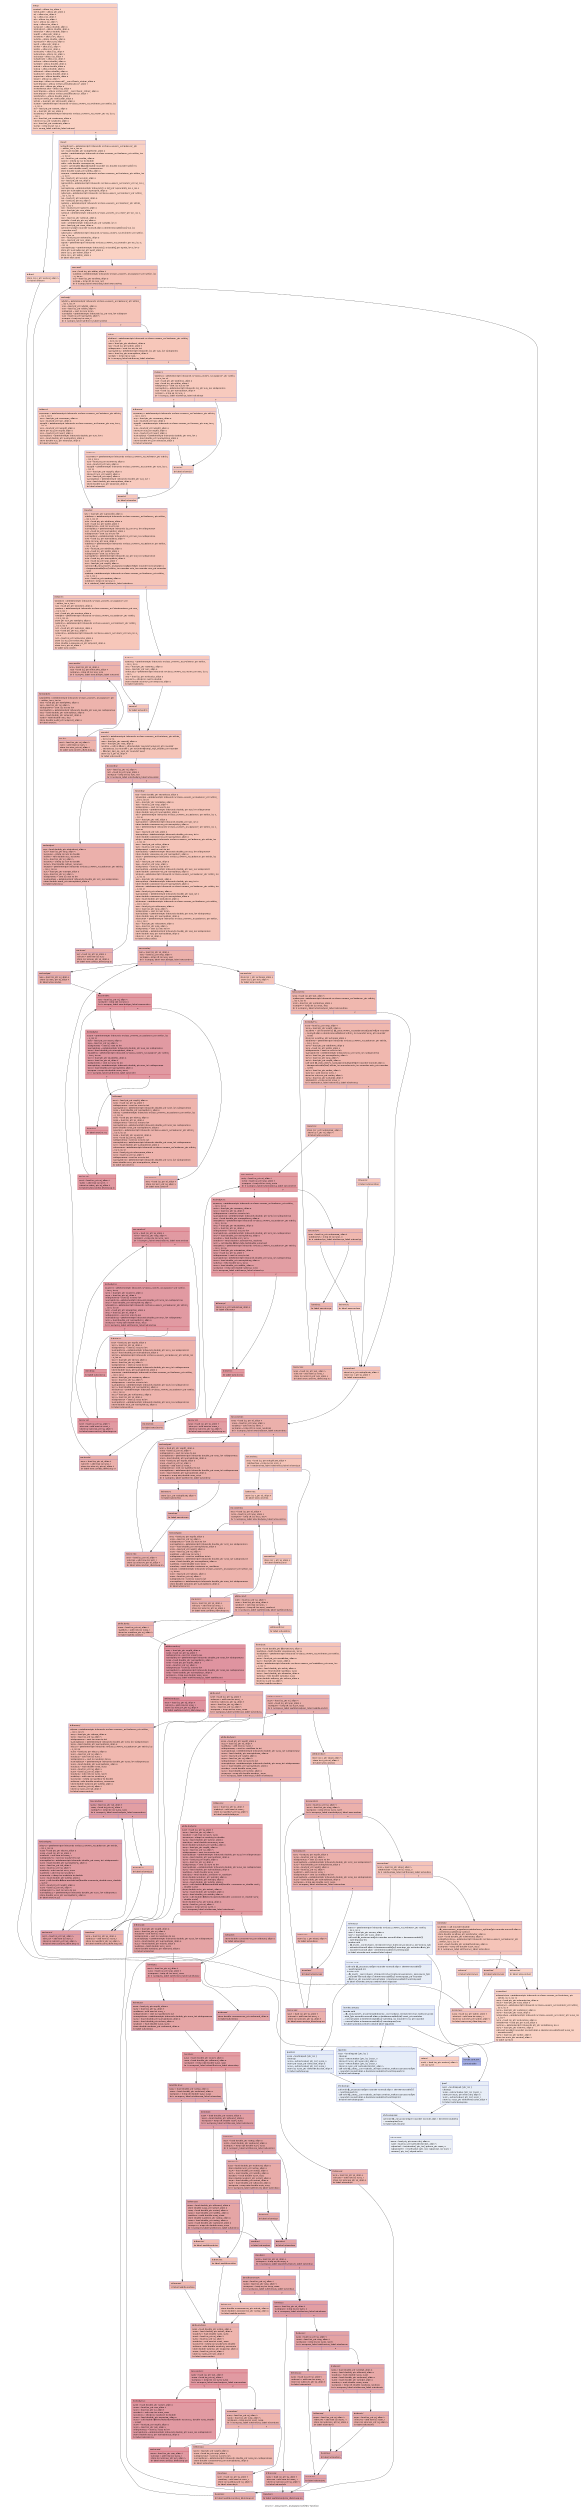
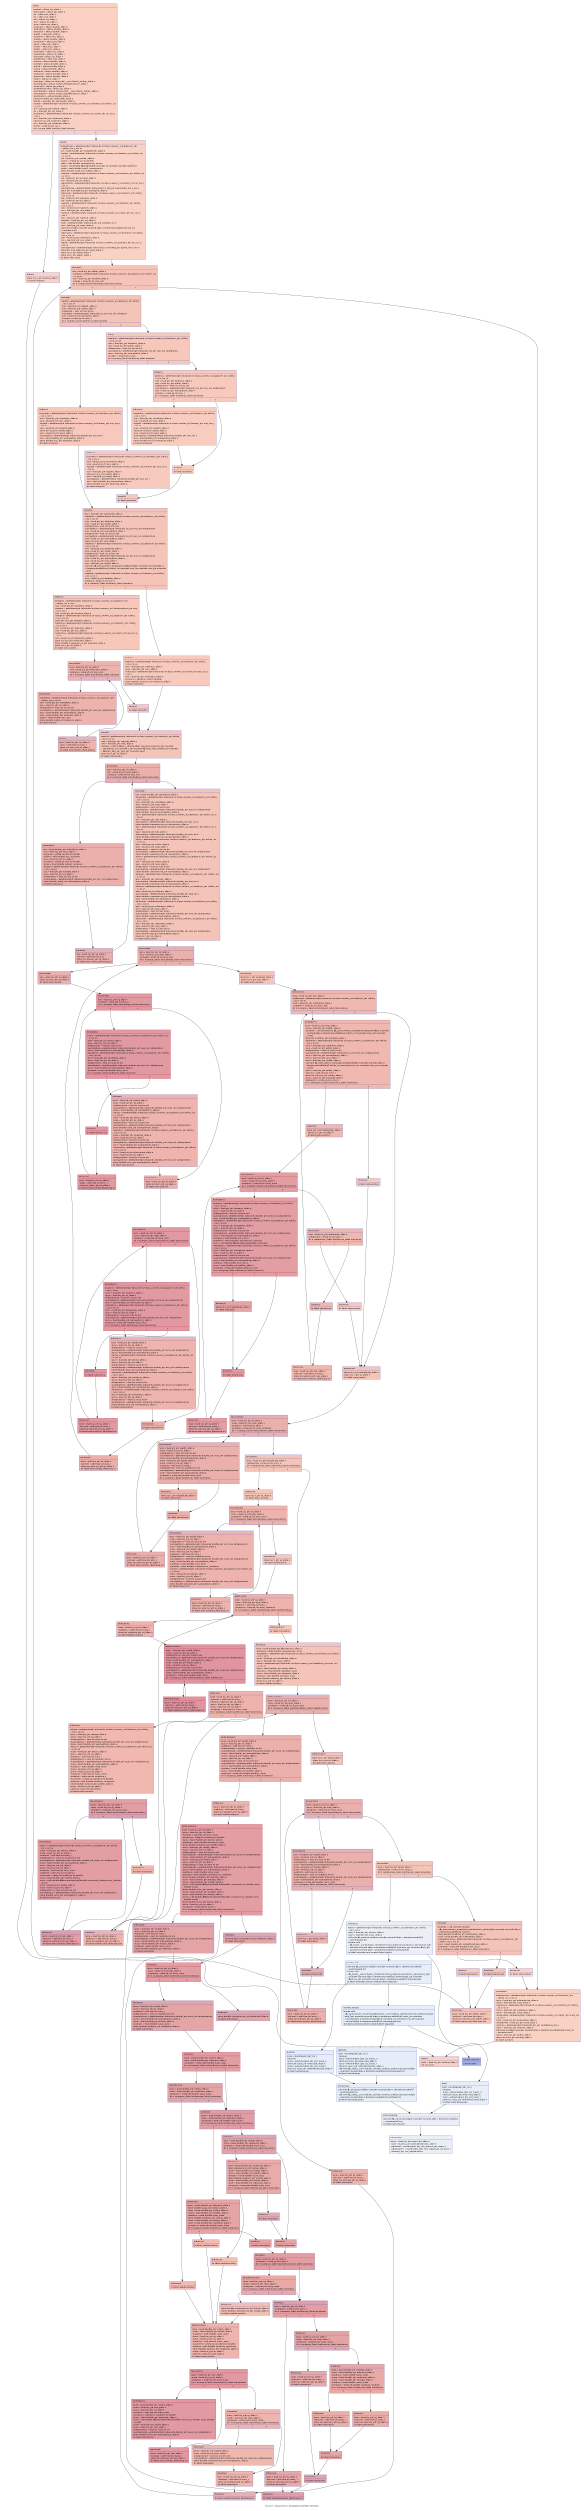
(214, 2252) -> (210, 2285)
